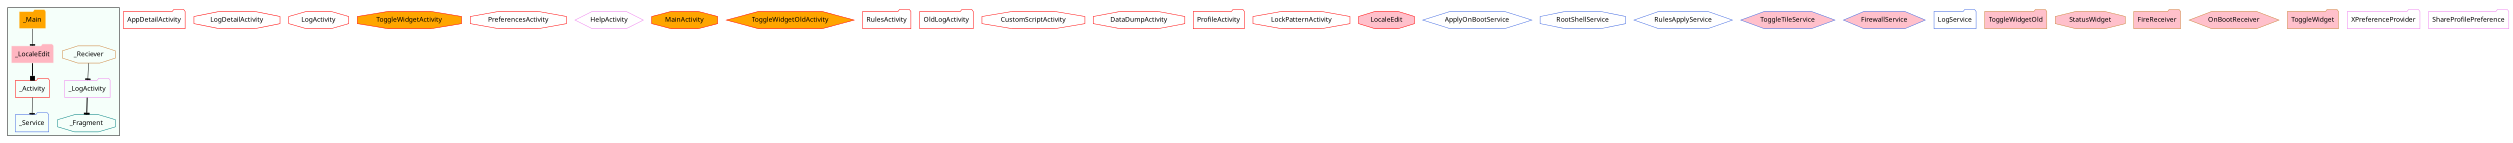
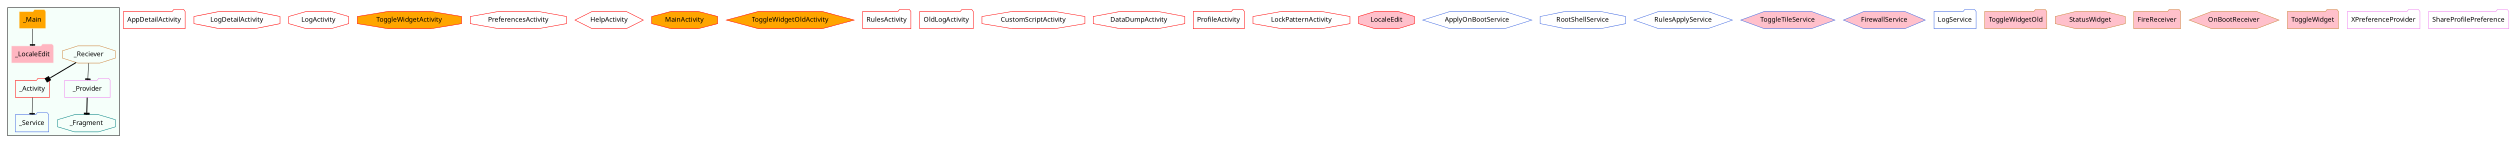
(609, 20) -> (609, 20)
(32, 69) -> (63, 70)
(87, 89) -> (87, 89)
